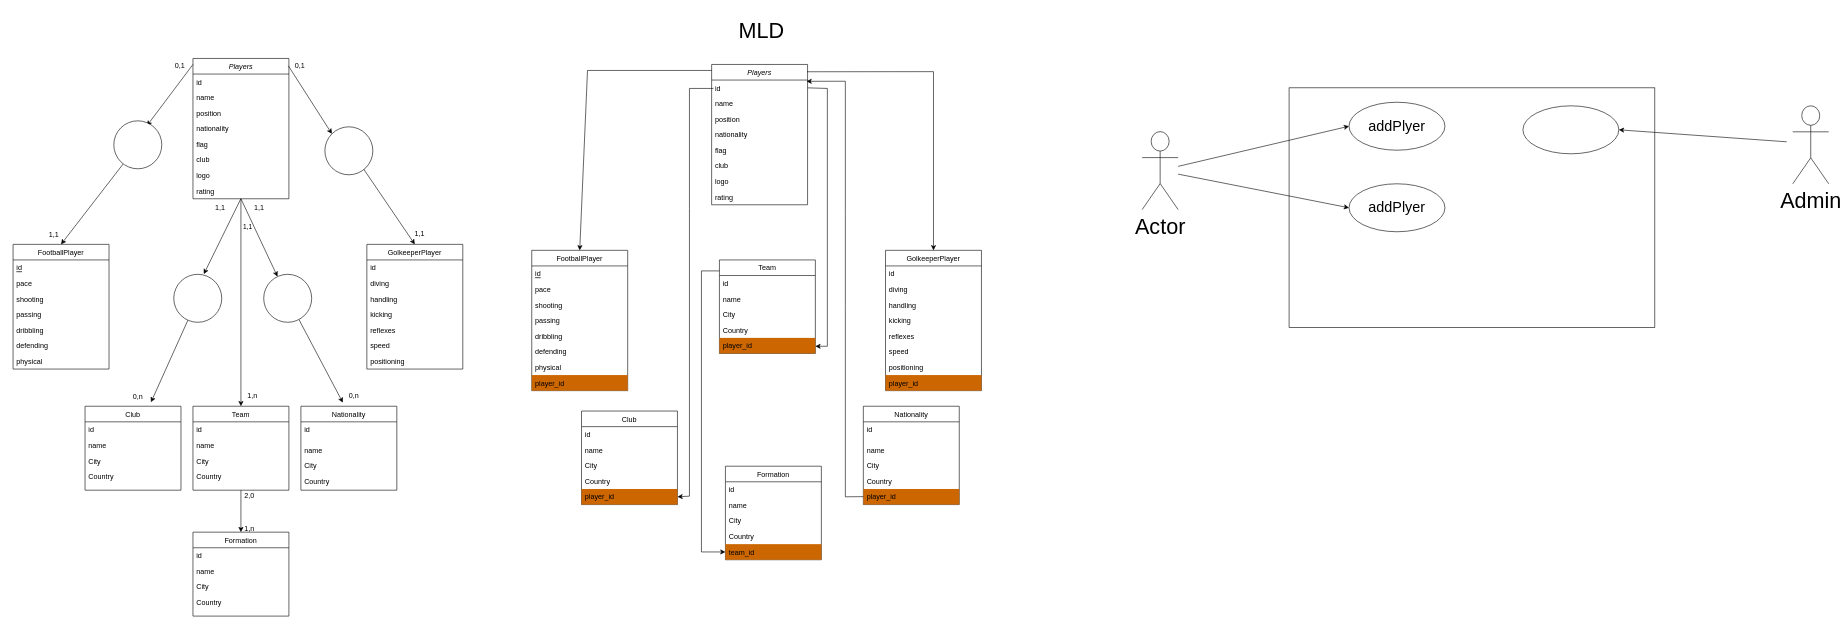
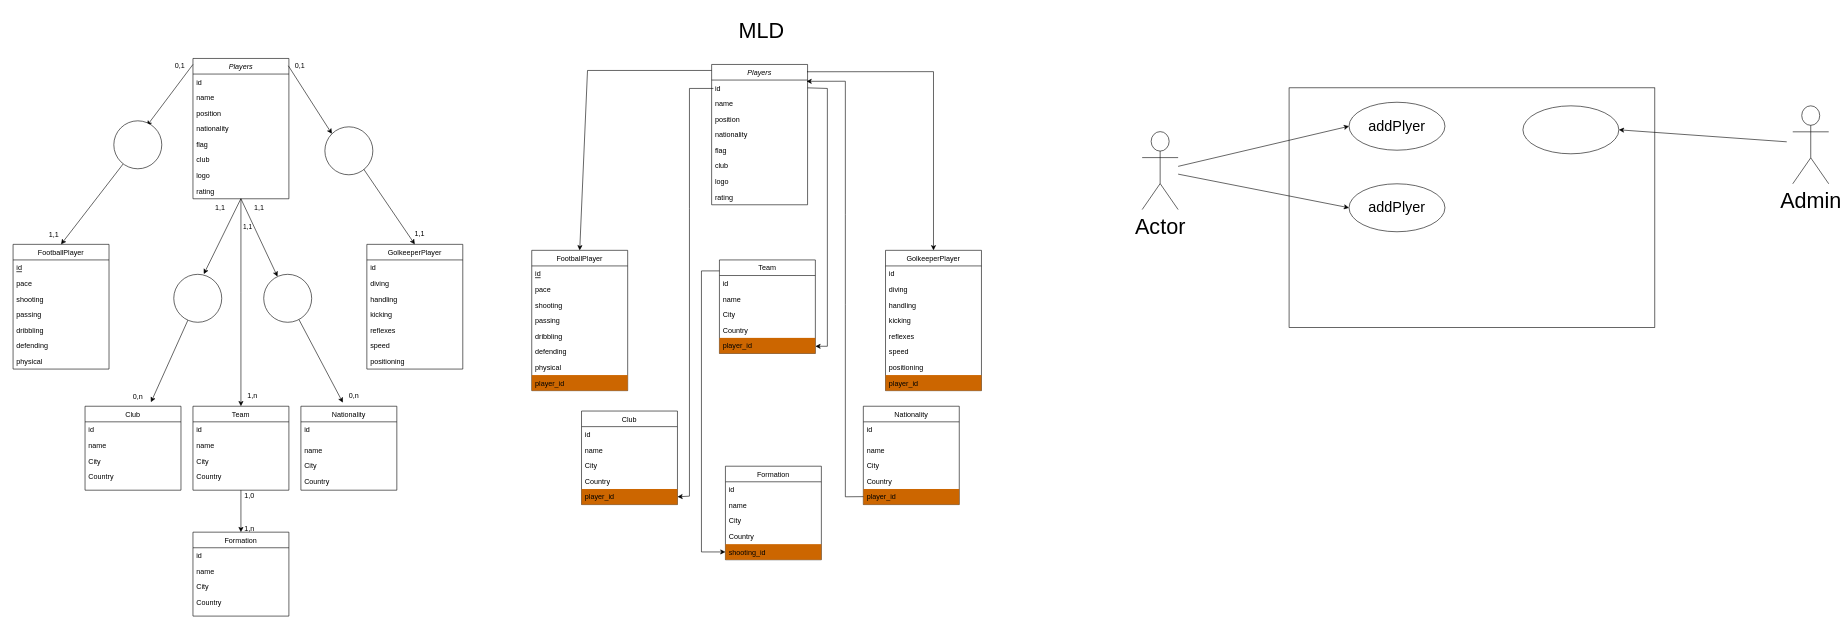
(249, 496) -> (249, 496)
(742, 553) -> (749, 553)
